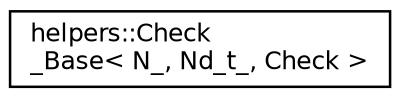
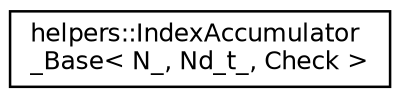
(200, 49) -> (200, 49)
